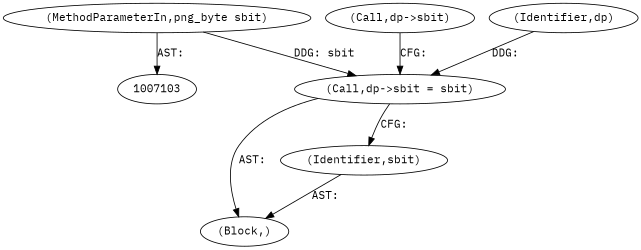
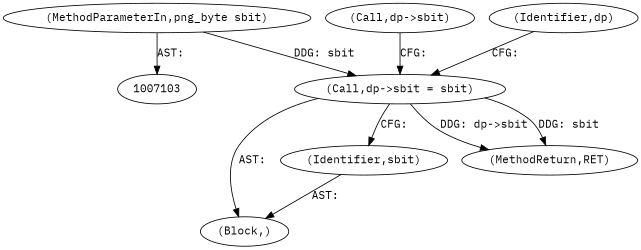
(509, 54) -> (509, 54)
none -> (550, 160)
